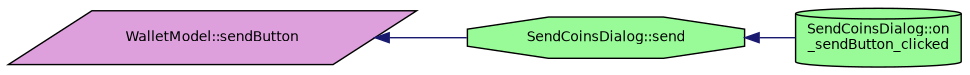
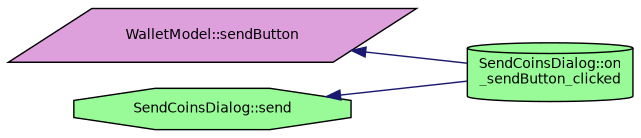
(428, 38) -> (417, 58)
